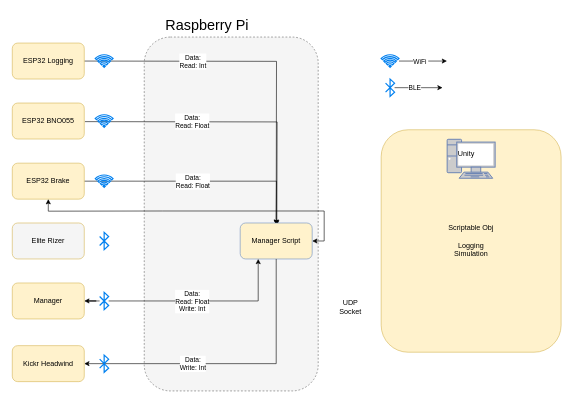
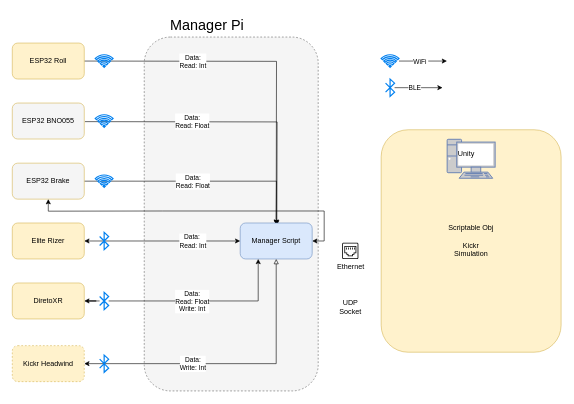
(207, 26) -> (207, 26)
(48, 61) -> (48, 61)
(48, 121) -> (48, 121)
(48, 181) -> (48, 181)
(48, 241) -> (48, 241)
none -> (181, 241)
(276, 241) -> (276, 241)
(471, 241) -> (471, 241)
none -> (350, 251)
(276, 262) -> (276, 265)
(48, 301) -> (48, 301)
(48, 364) -> (48, 364)
